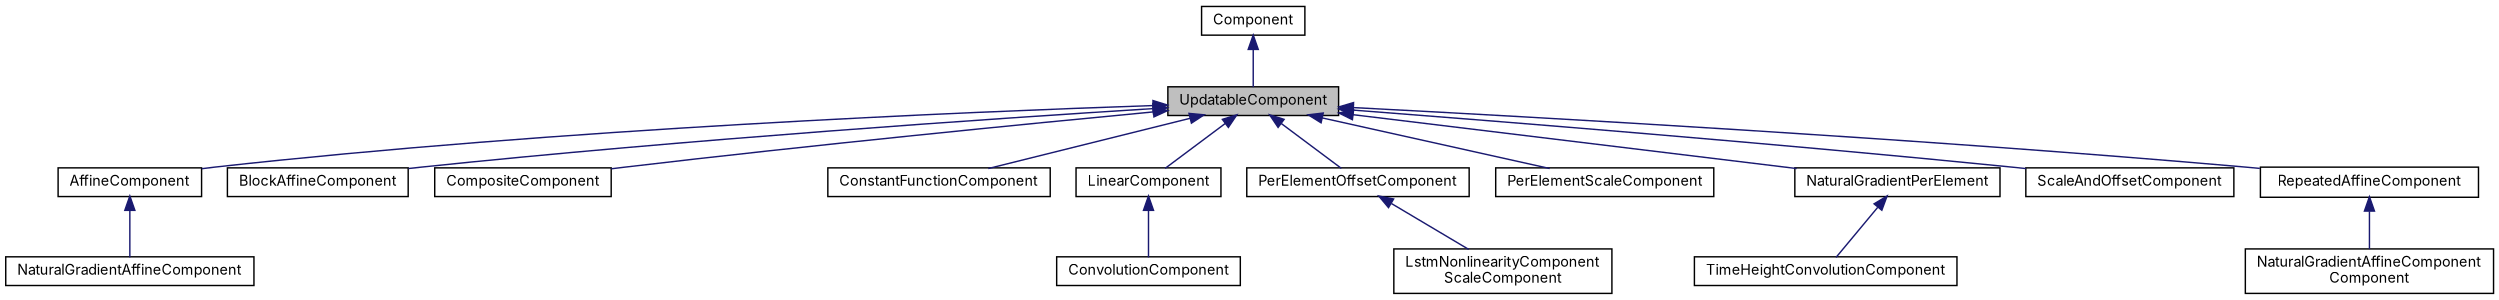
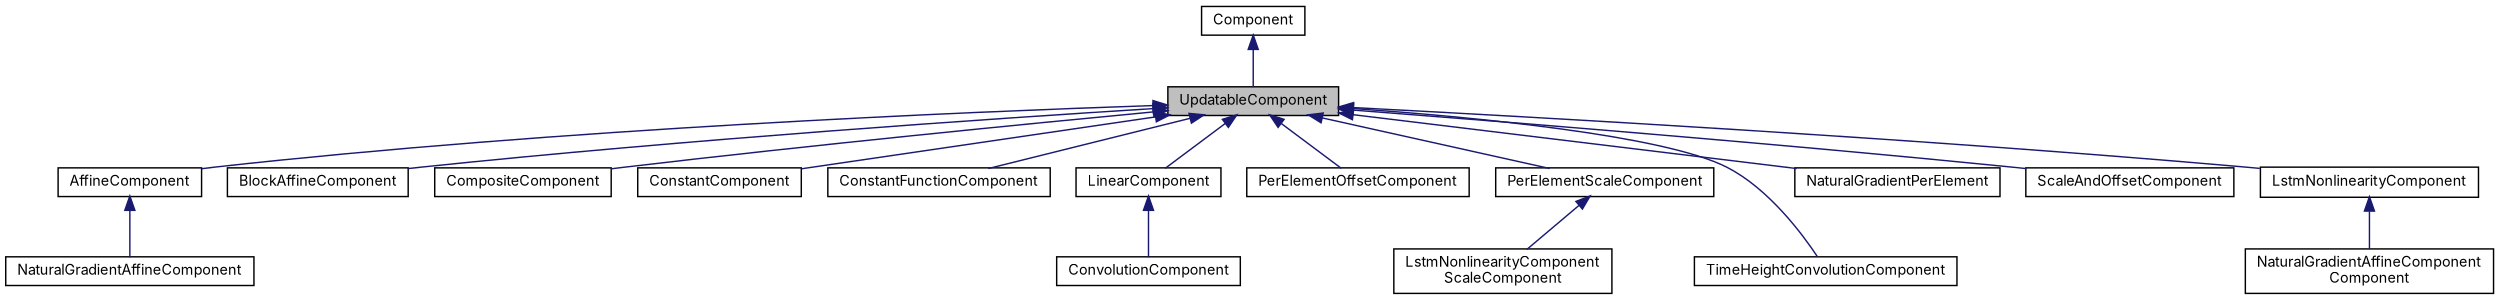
none -> (720, 182)
(2369, 182) -> (2369, 182)
(1430, 226) -> (1553, 227)
(1857, 232) -> (1606, 136)
